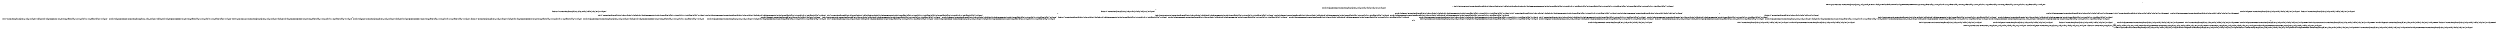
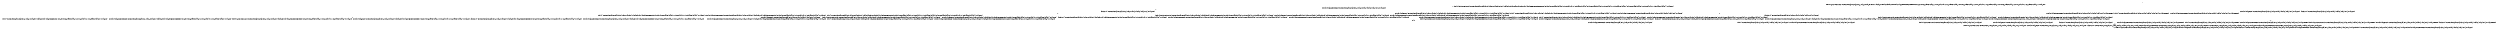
(903, 8) -> none
